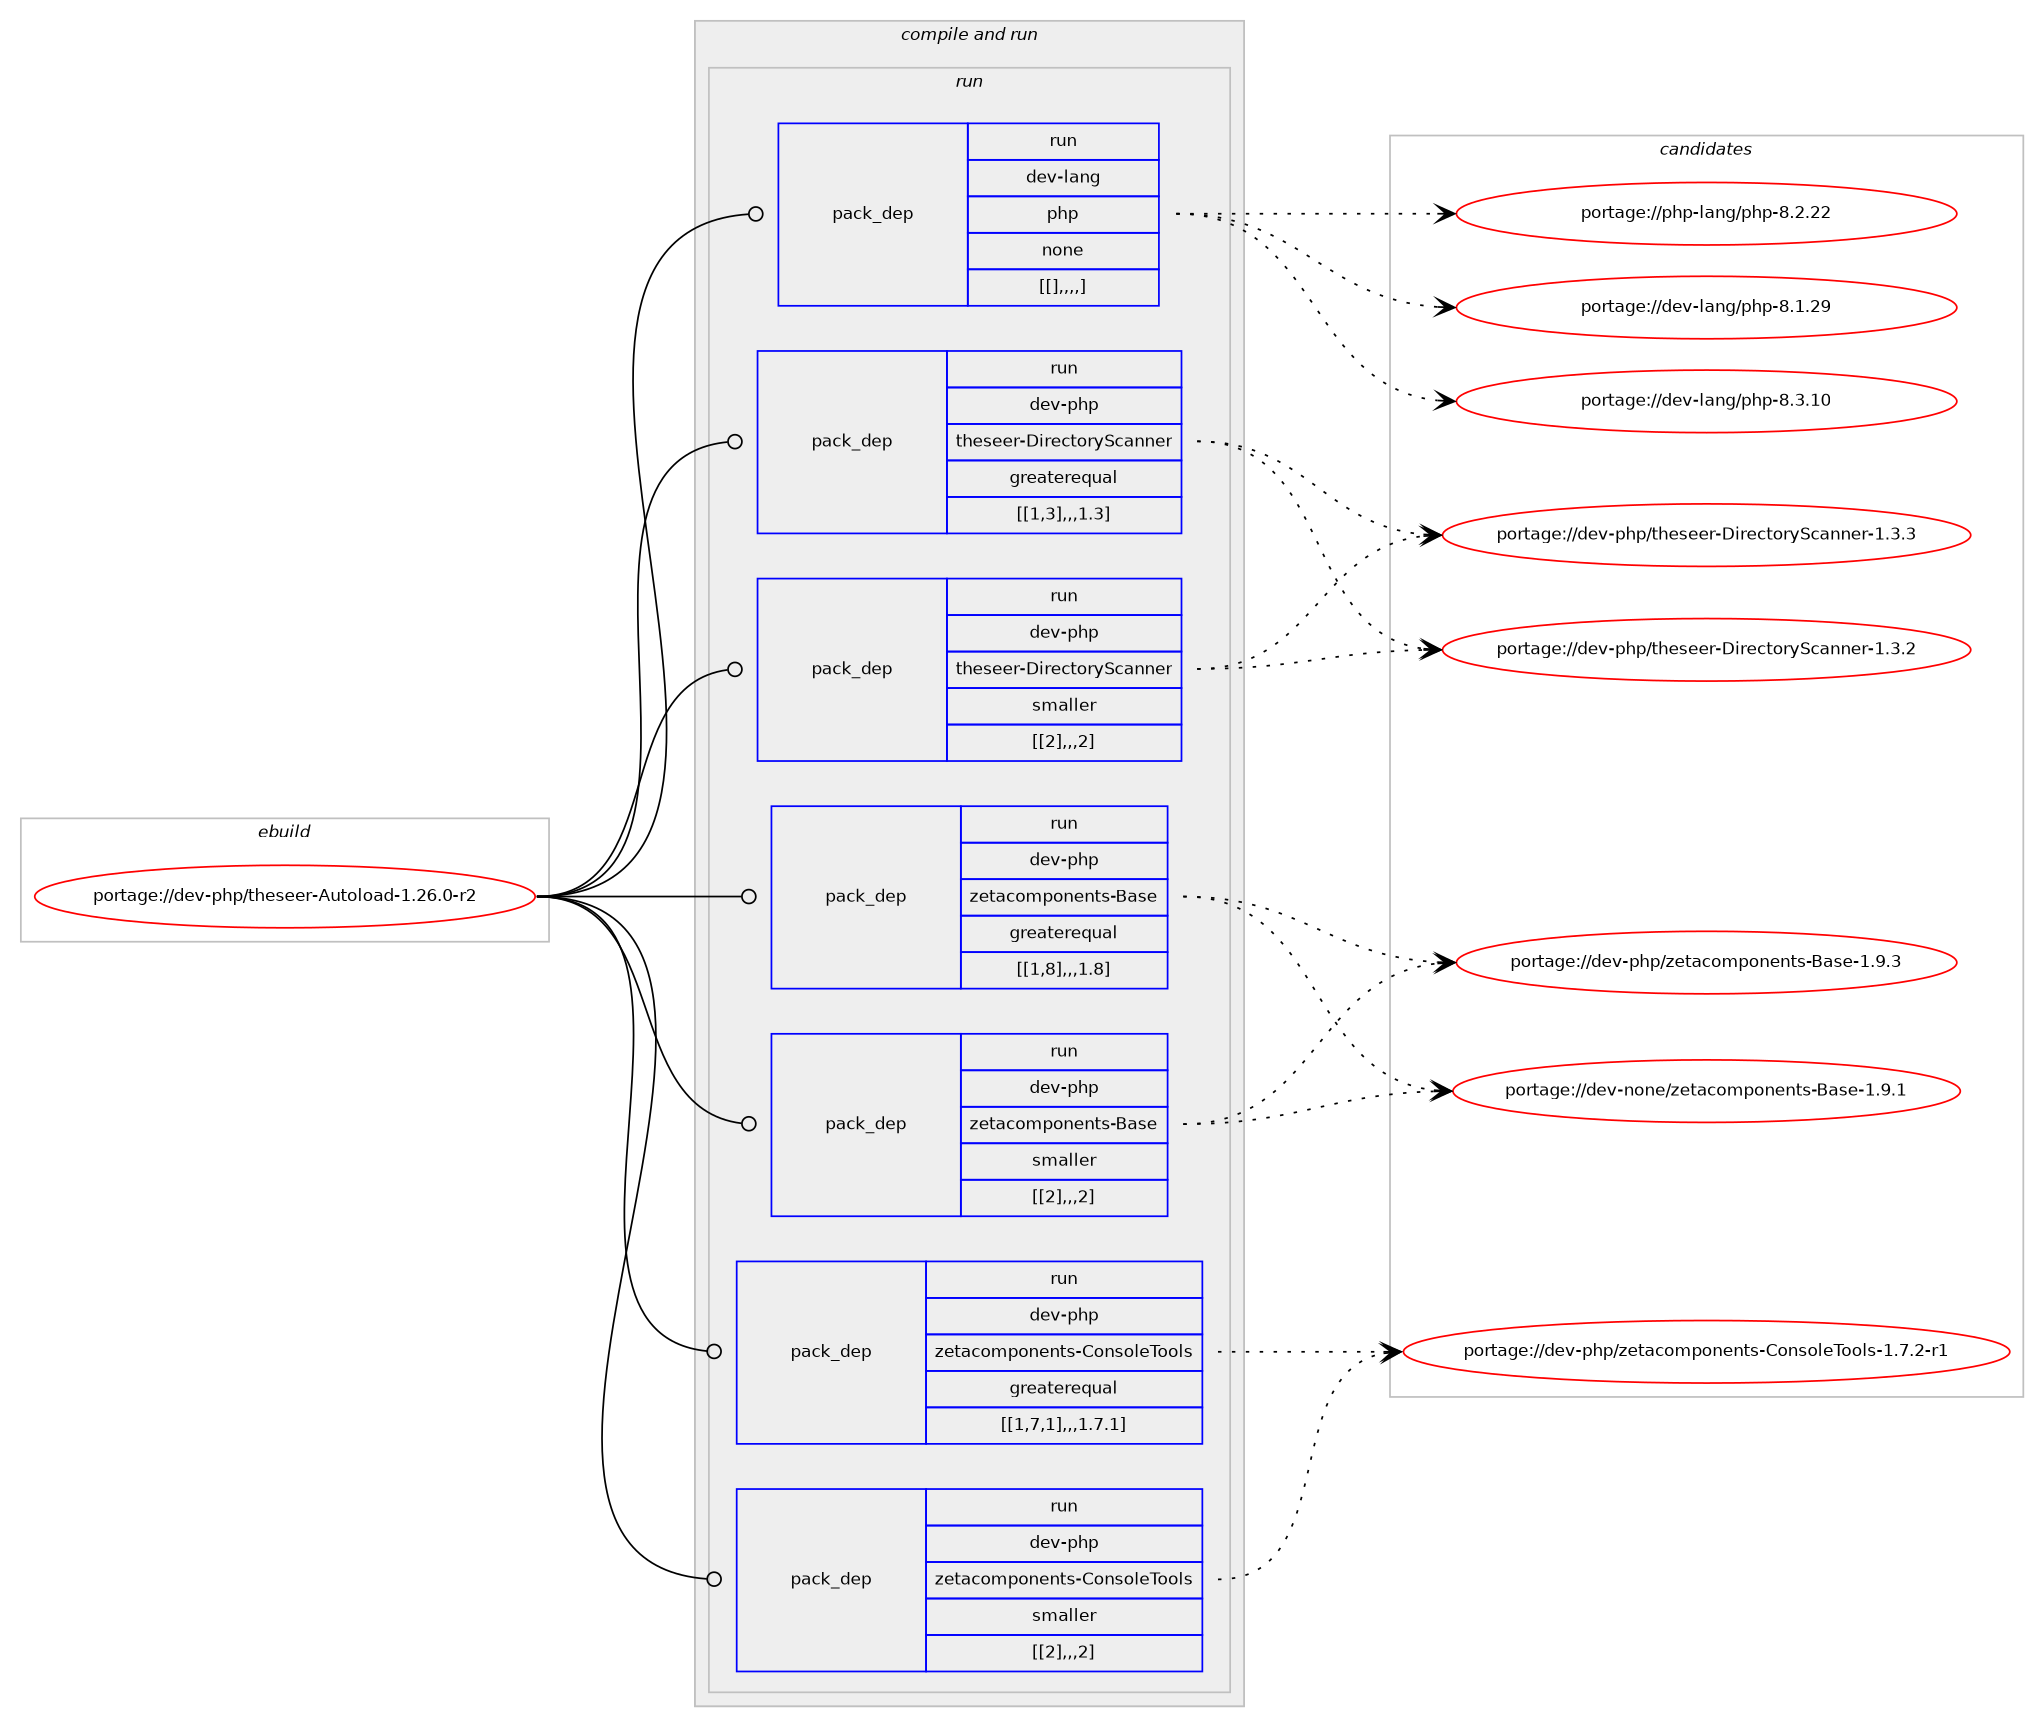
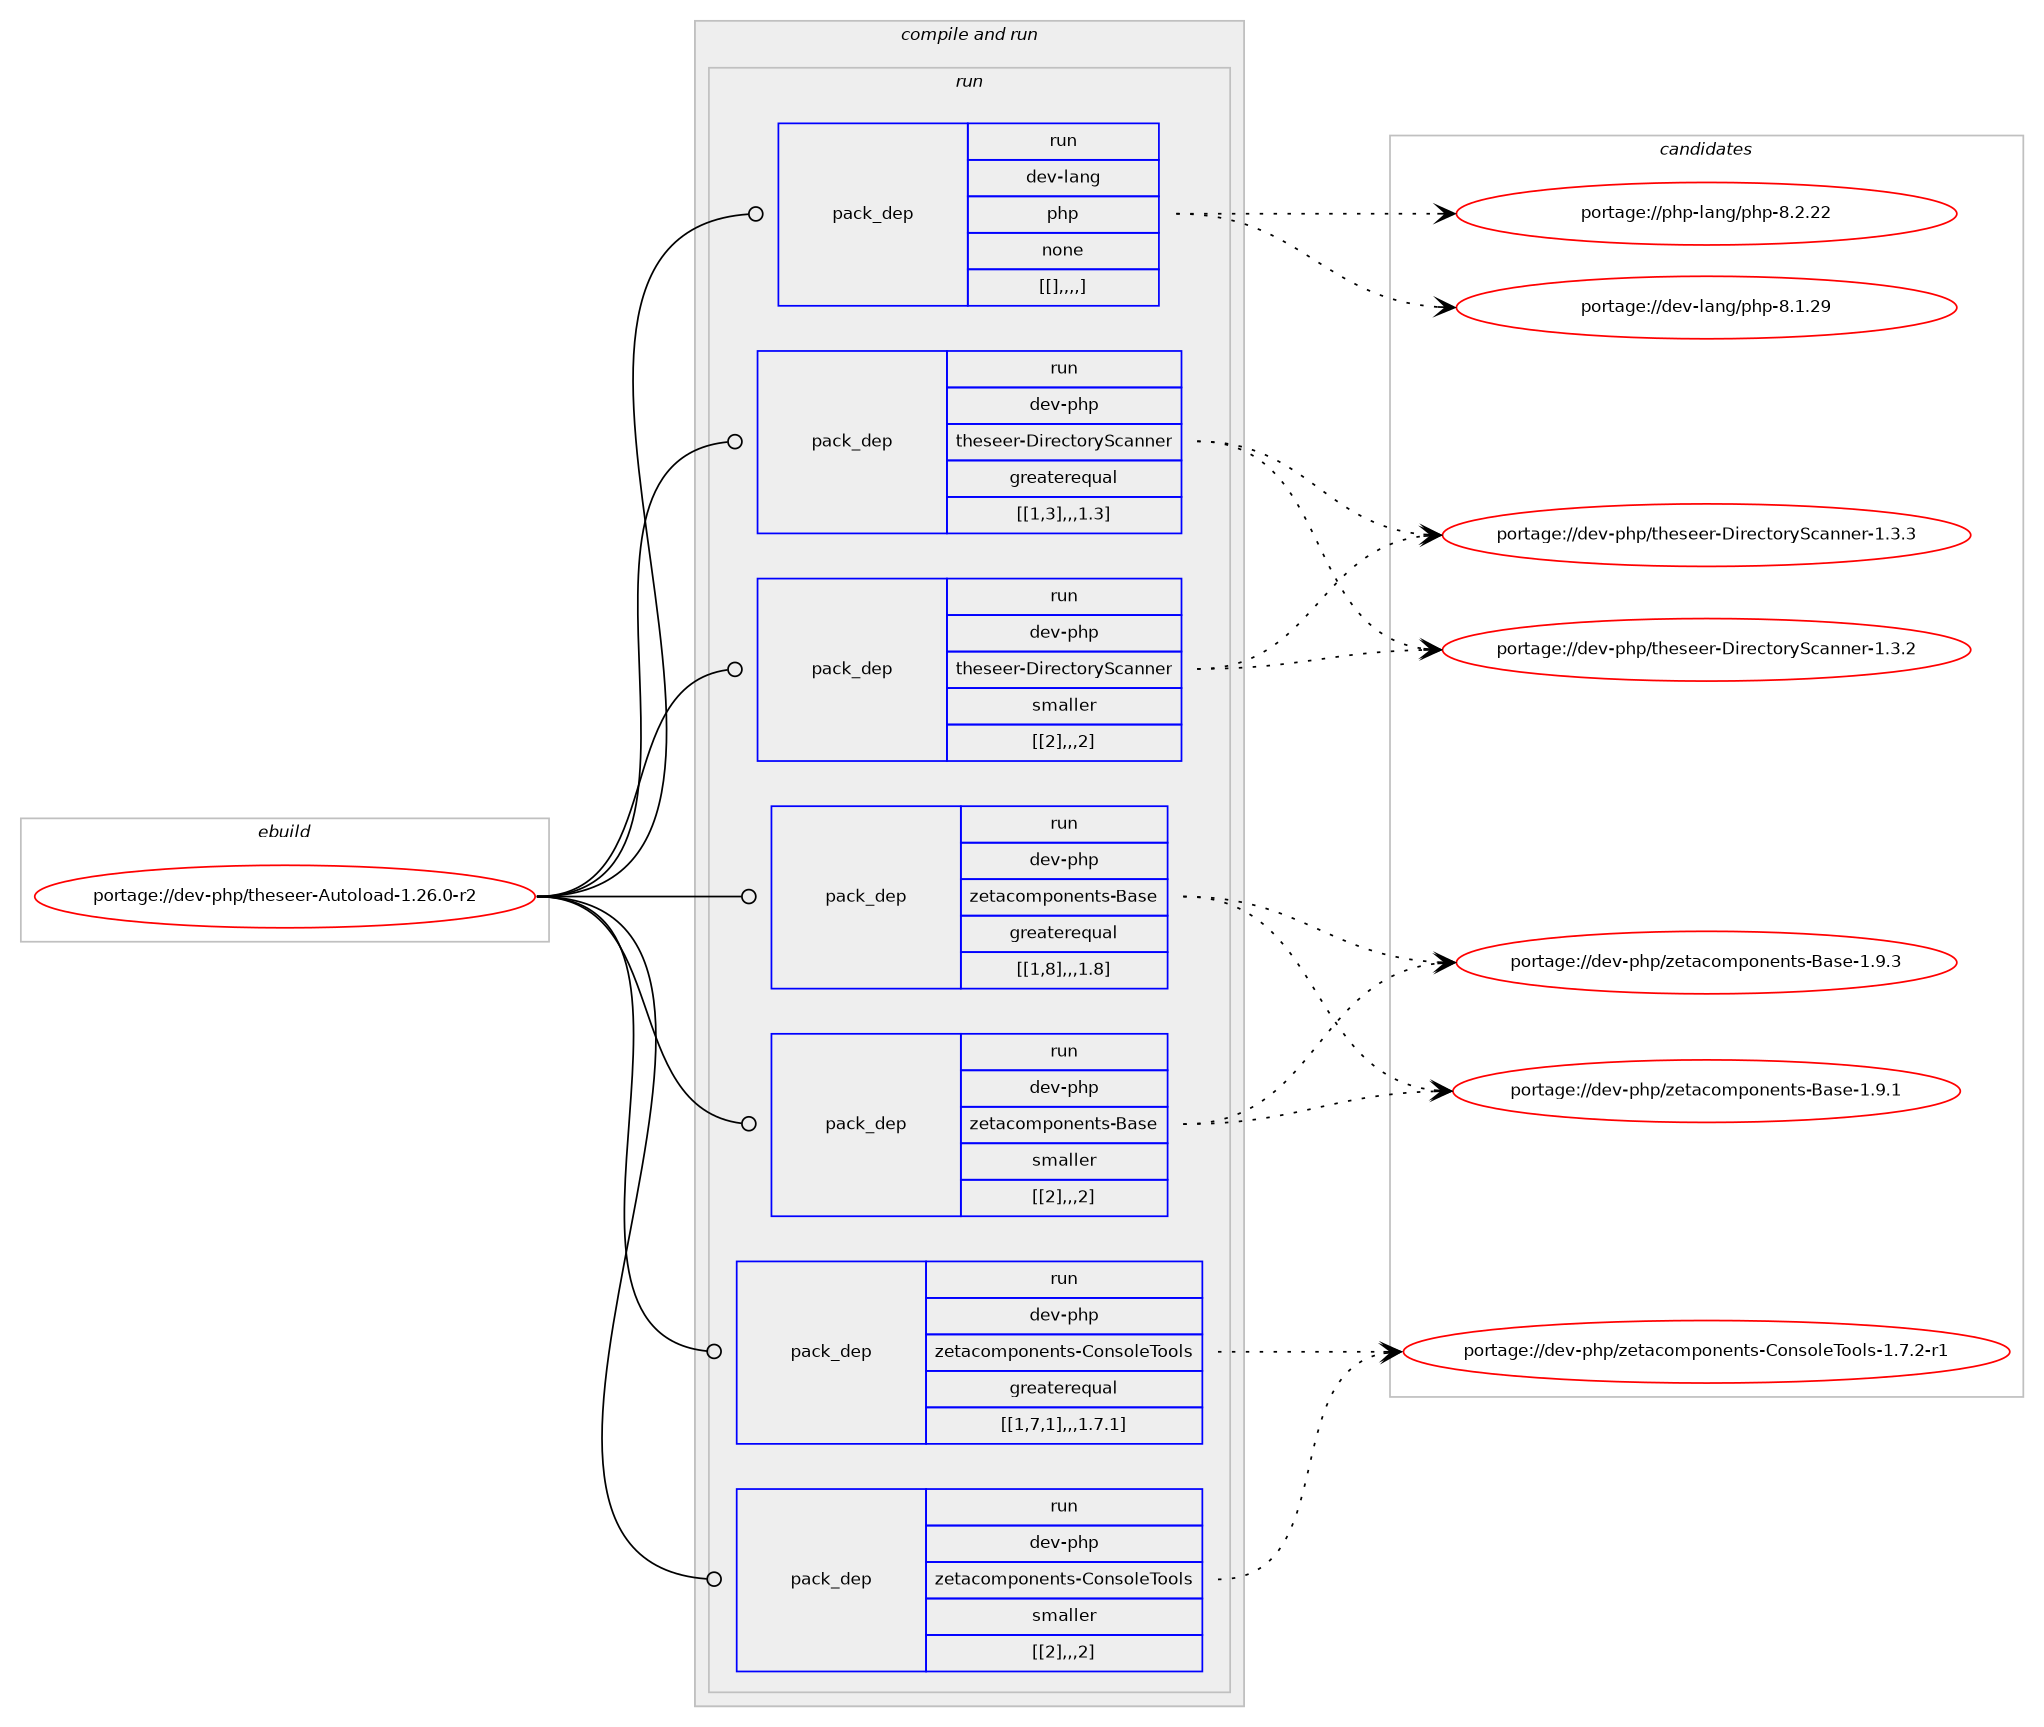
(1707, 401) -> none
(1707, 1091) -> (1707, 1091)
